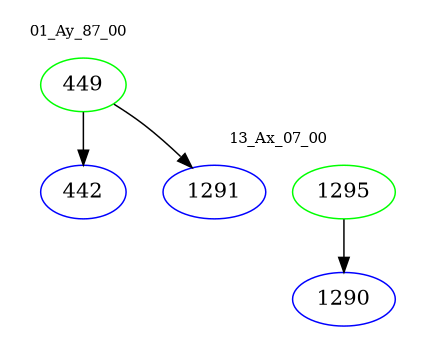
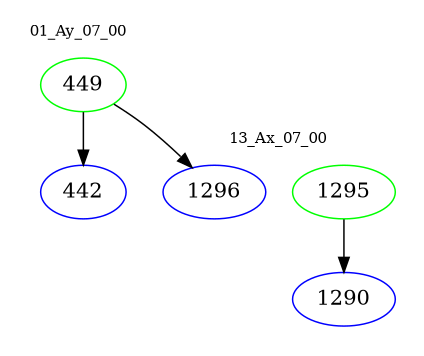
(78, 32) -> (78, 32)
(214, 192) -> (214, 192)
